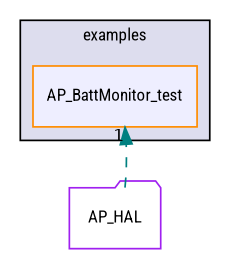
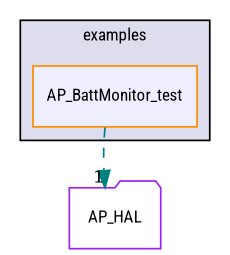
(126, 166) -> (104, 151)
